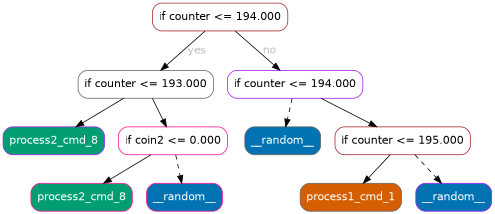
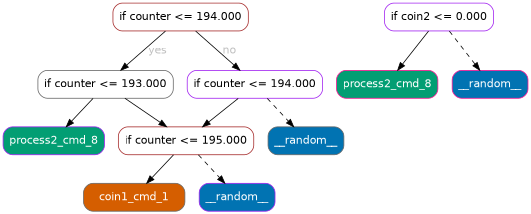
(158, 109) -> (143, 110)
(173, 141) -> (439, 17)
(351, 197) -> (134, 197)
